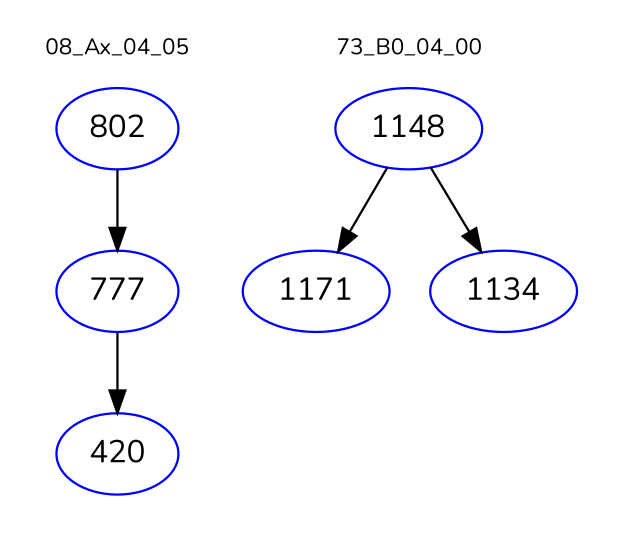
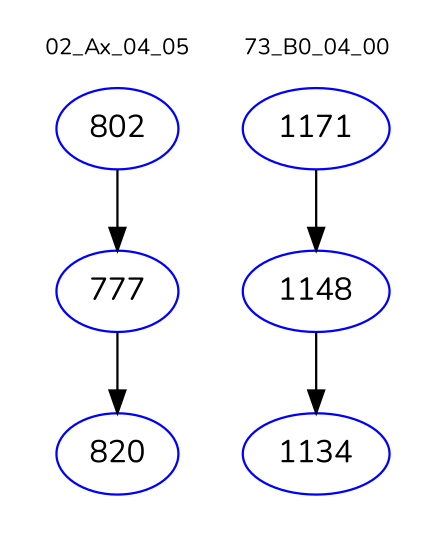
(117, 49) -> (117, 49)
(368, 200) -> (316, 199)
(117, 454) -> (117, 454)
